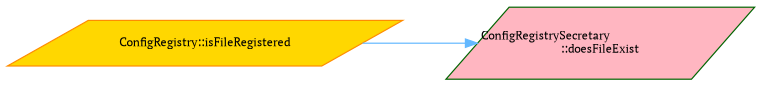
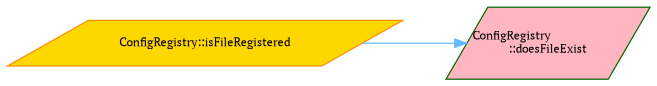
(600, 43) -> (548, 43)
